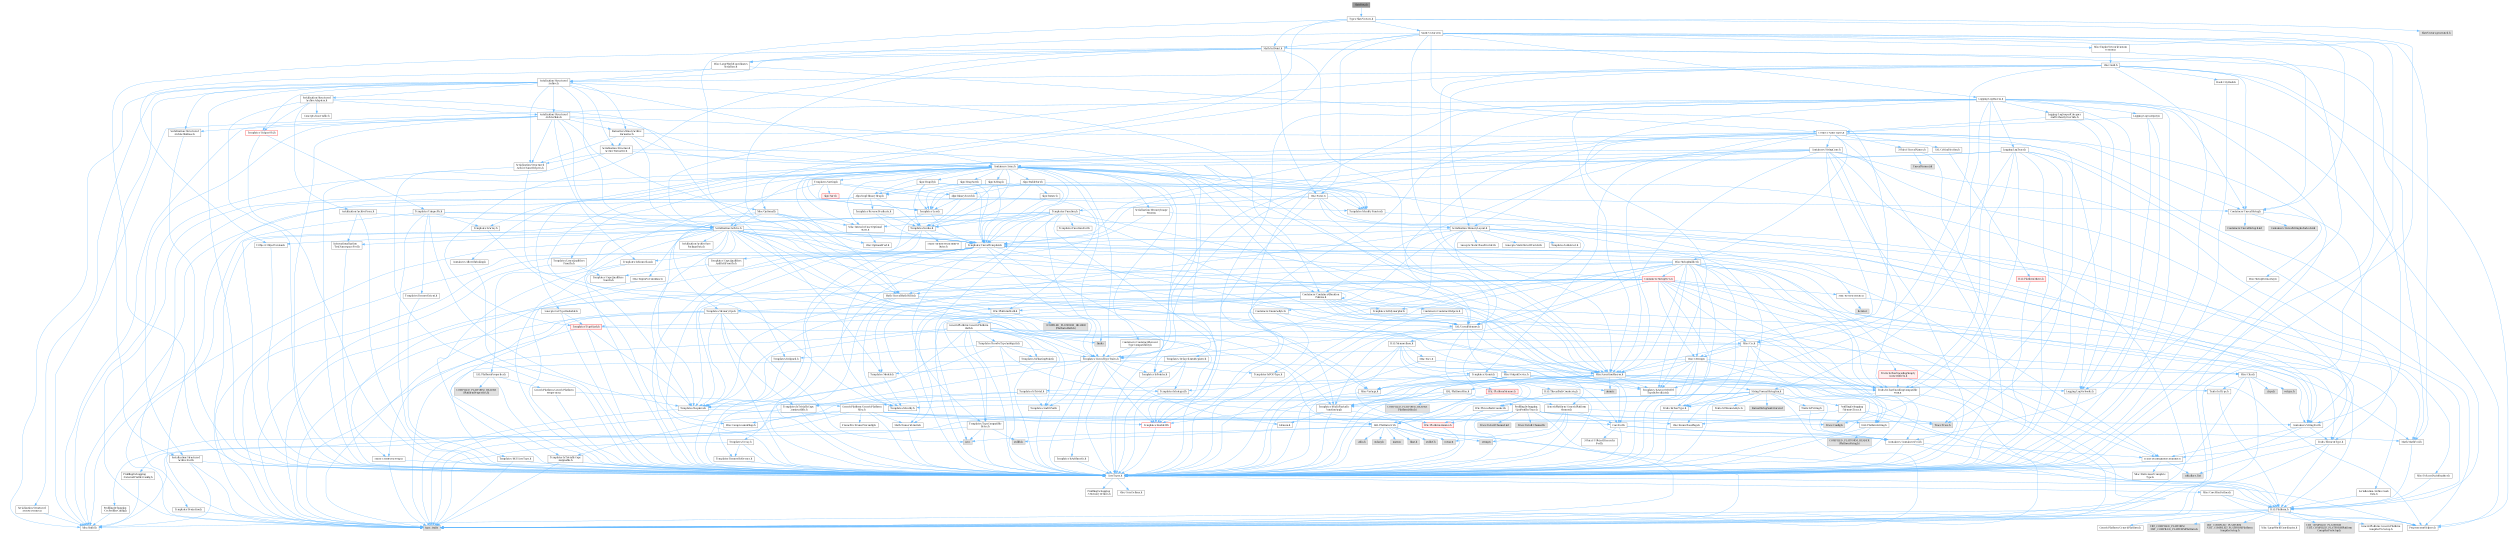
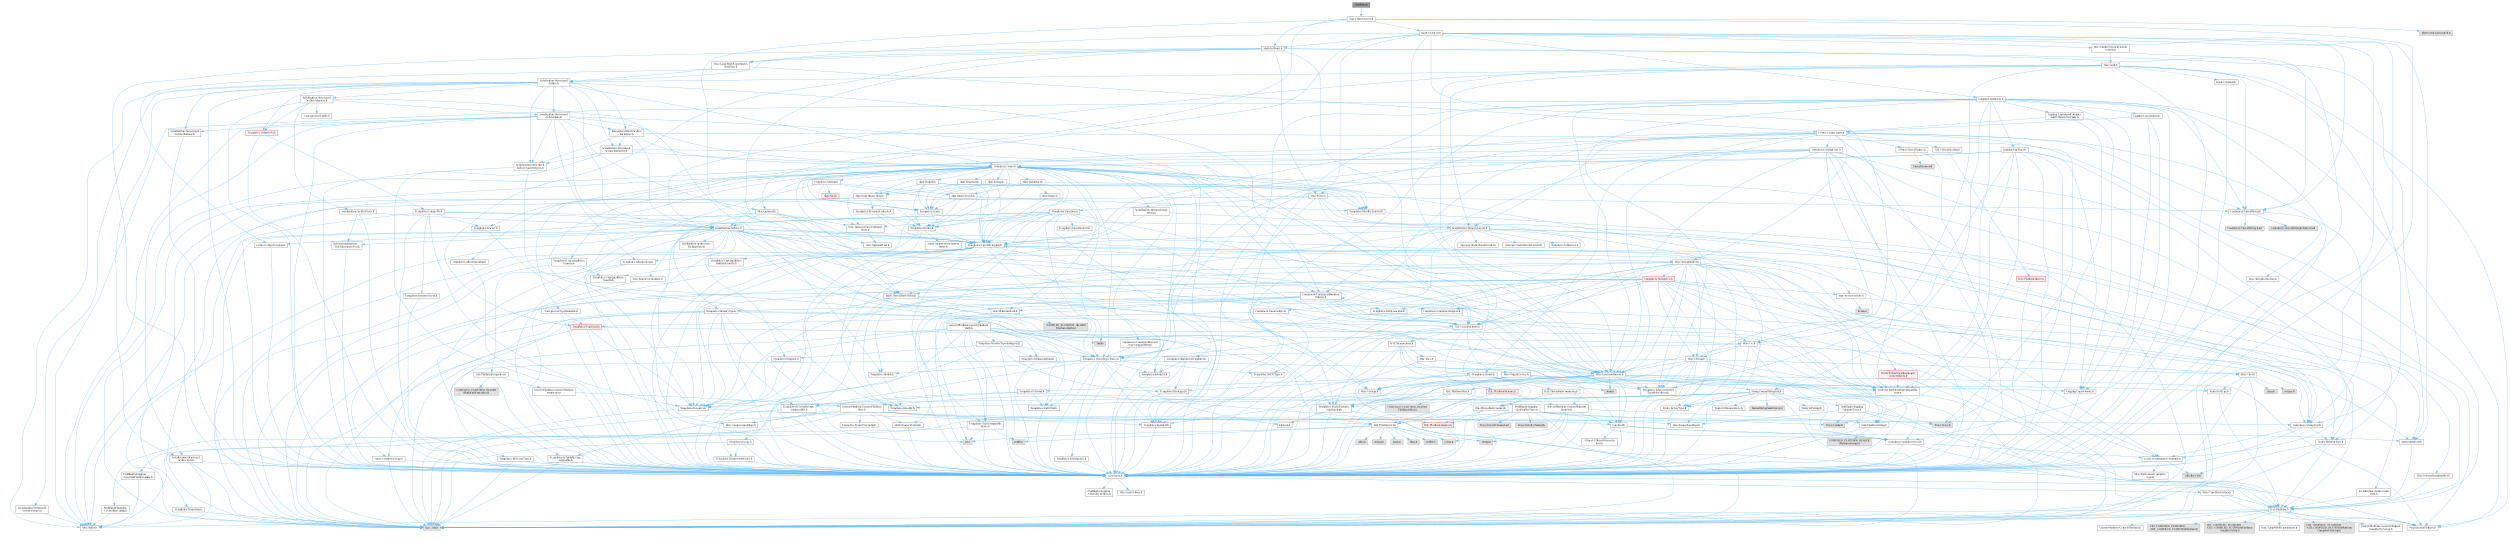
(1340, 254) -> (1337, 254)
(1077, 295) -> (1552, 295)
(1186, 359) -> (1186, 359)
